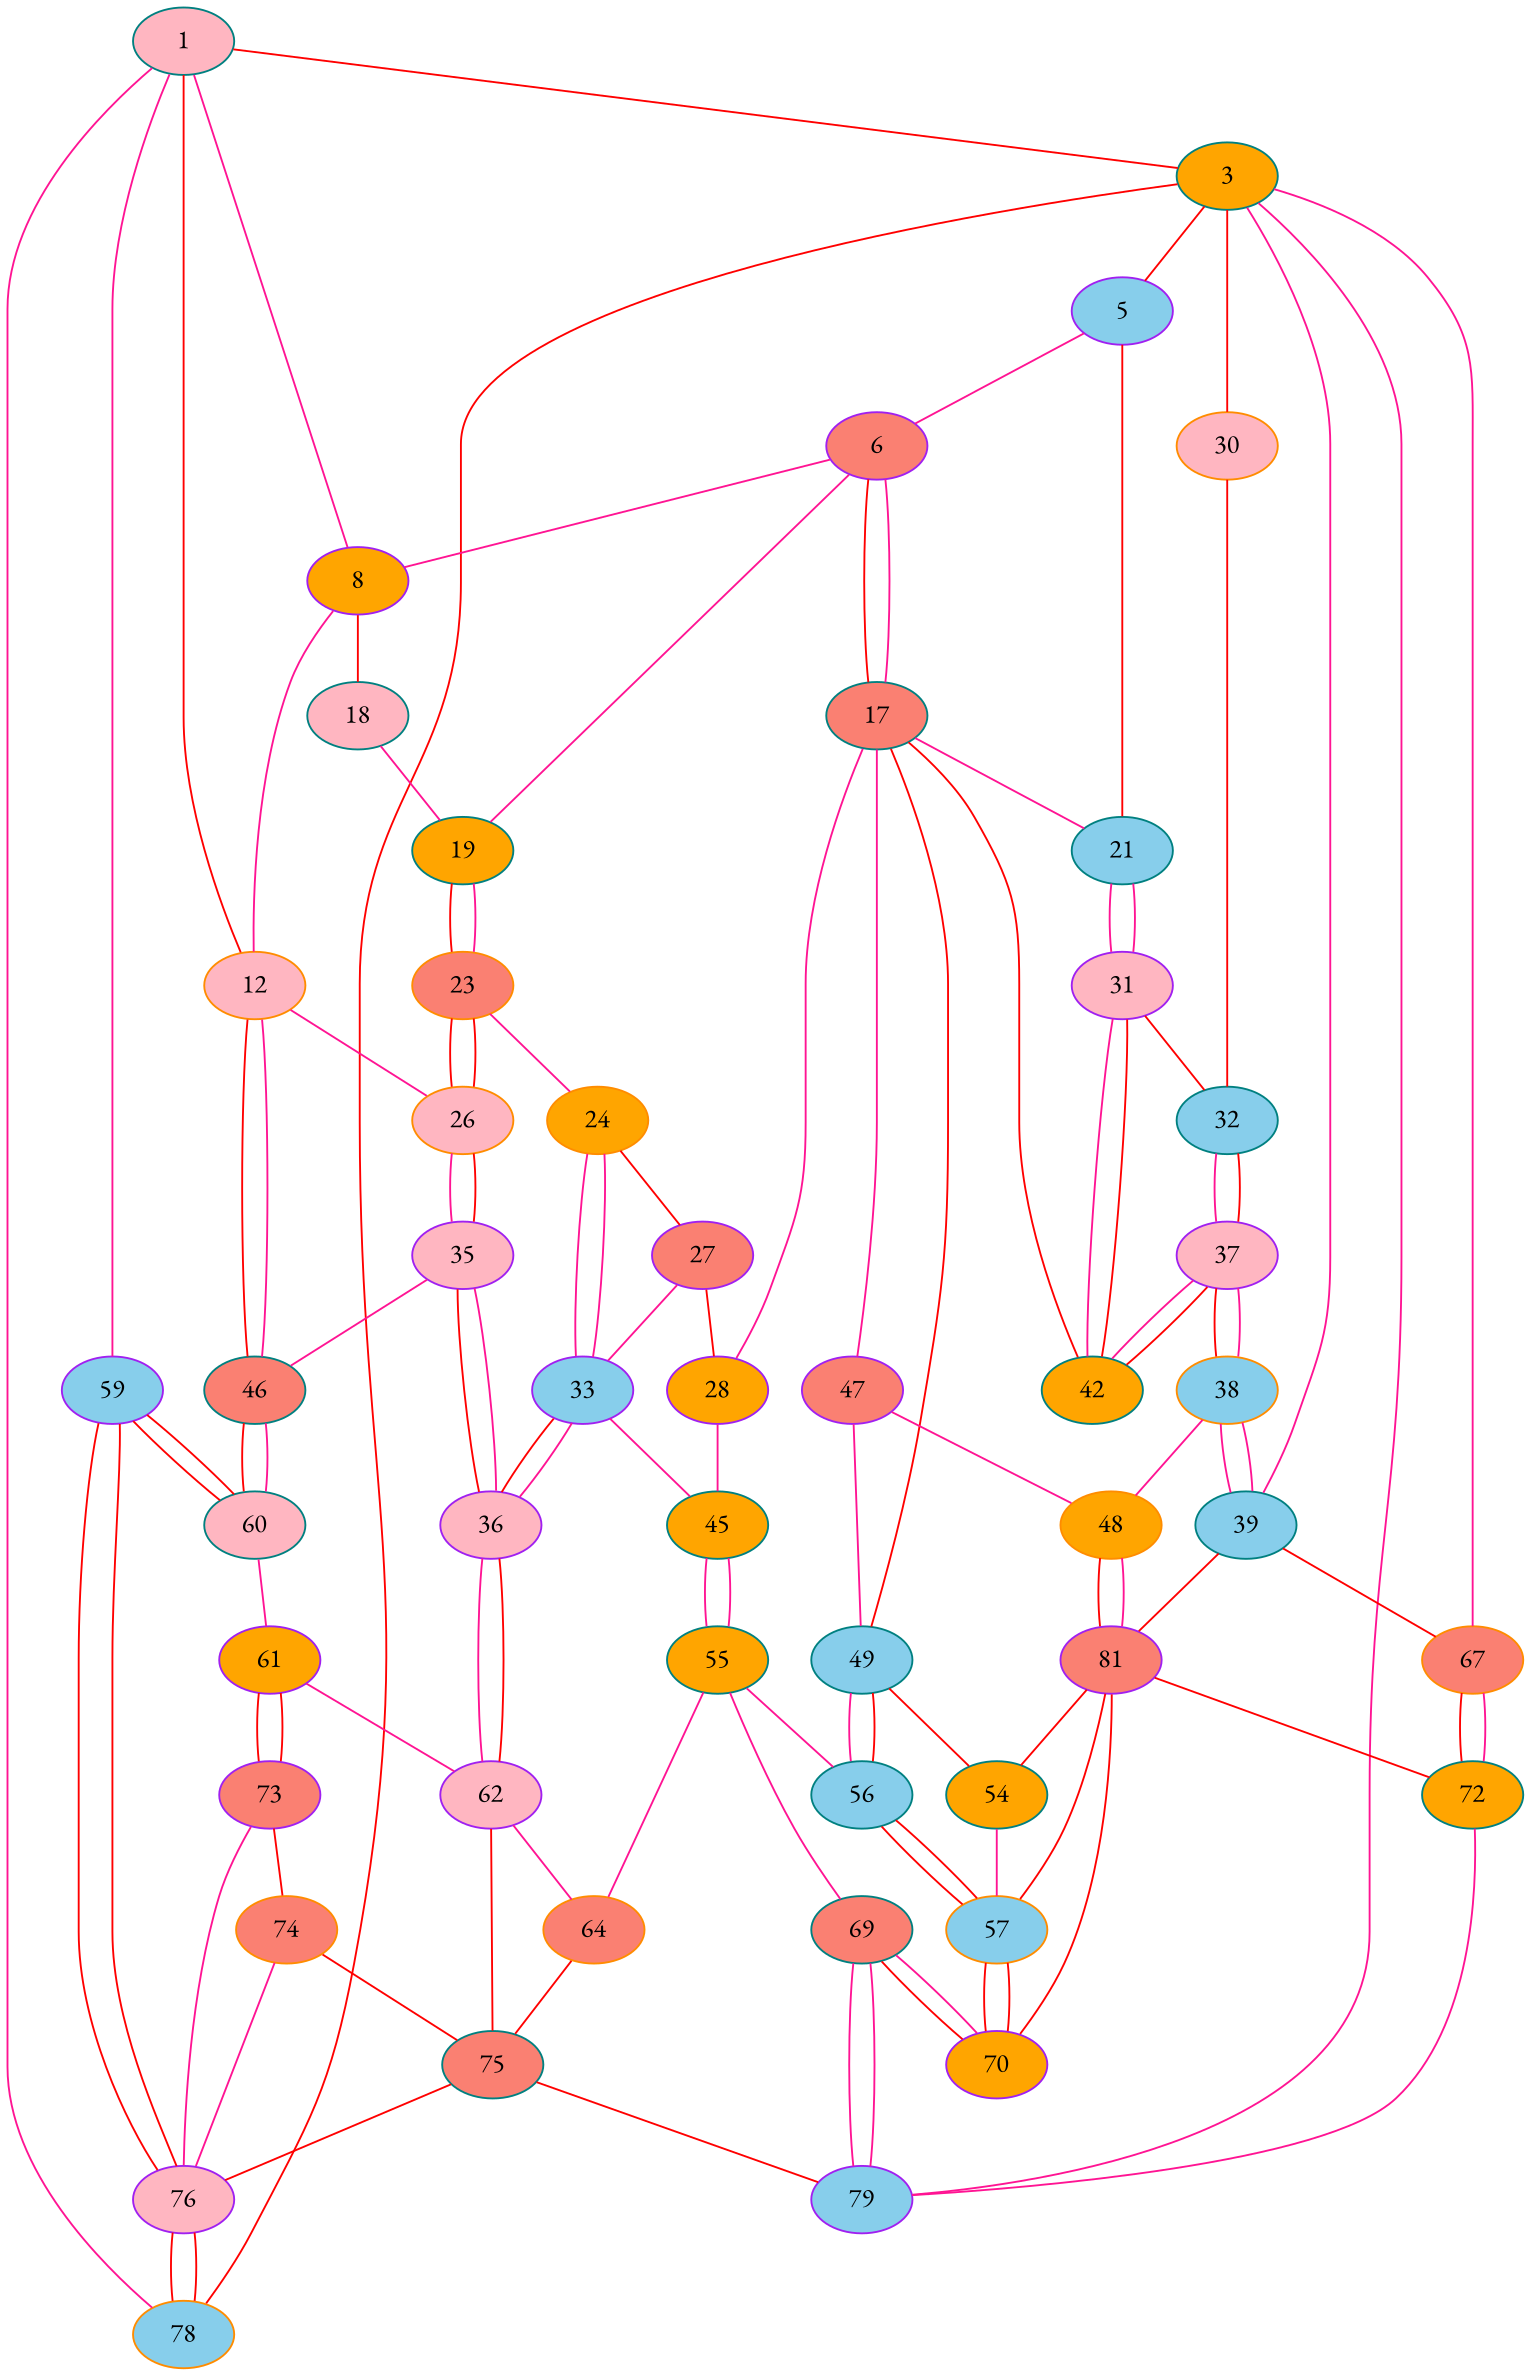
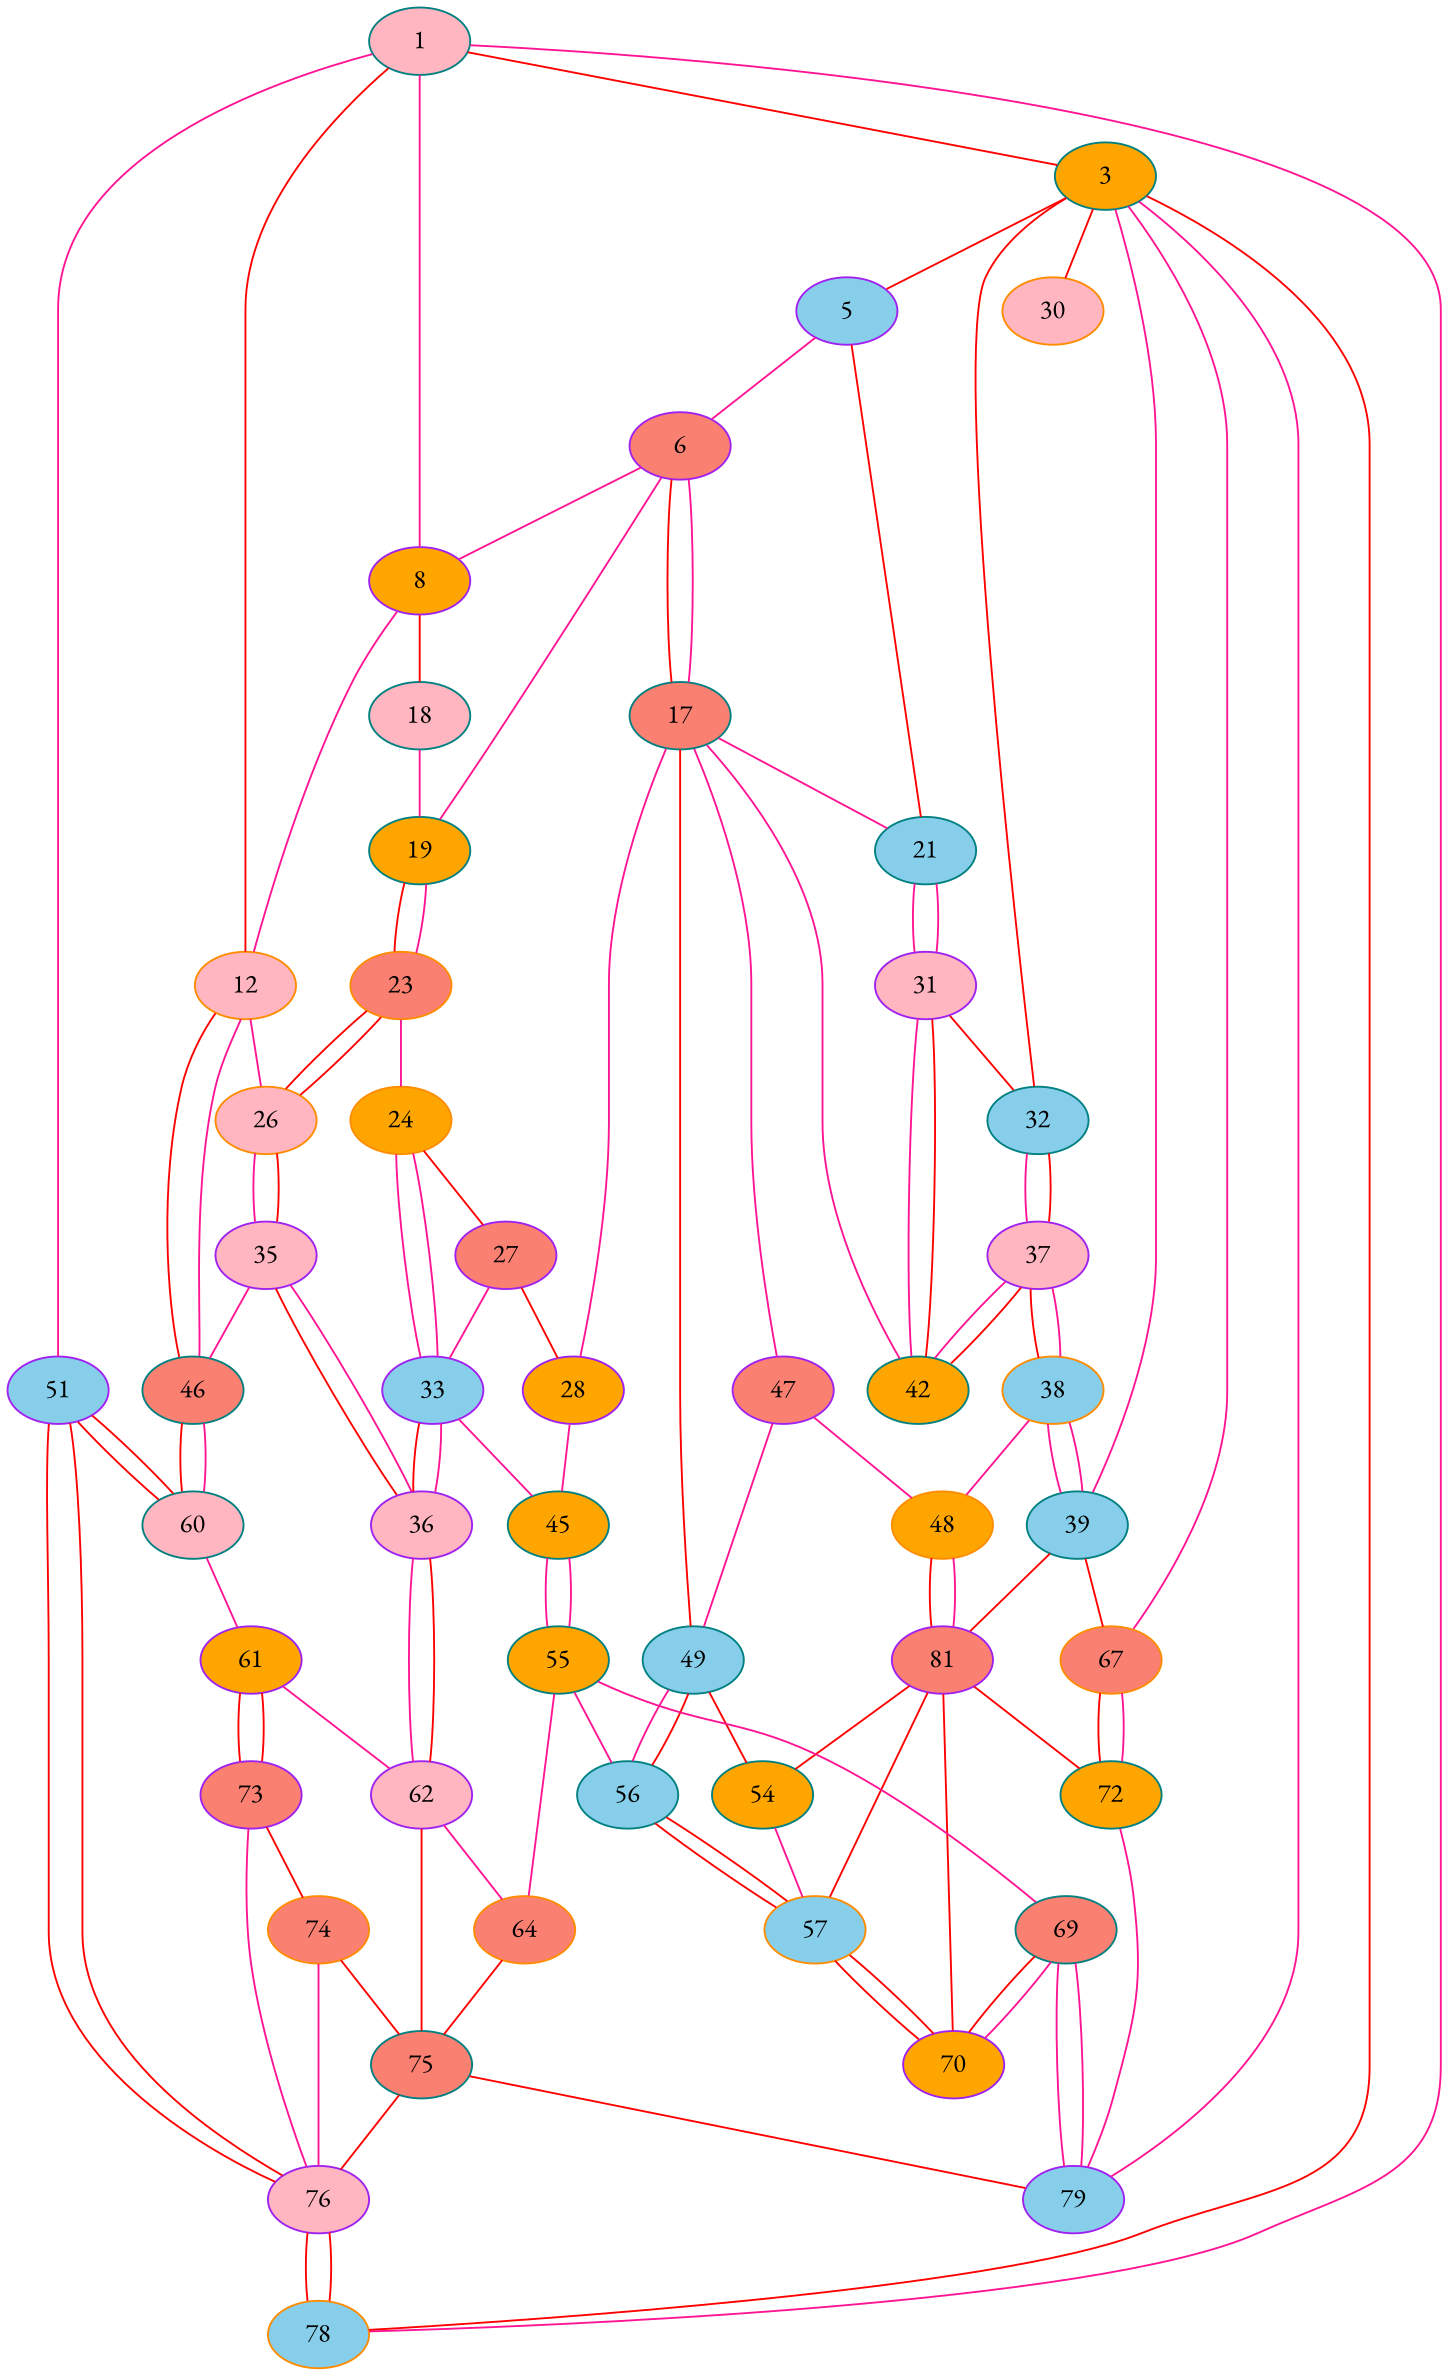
(1227, 783) -> (988, 625)
(1019, 1037) -> (823, 1043)
(112, 1390) -> (58, 1390)
